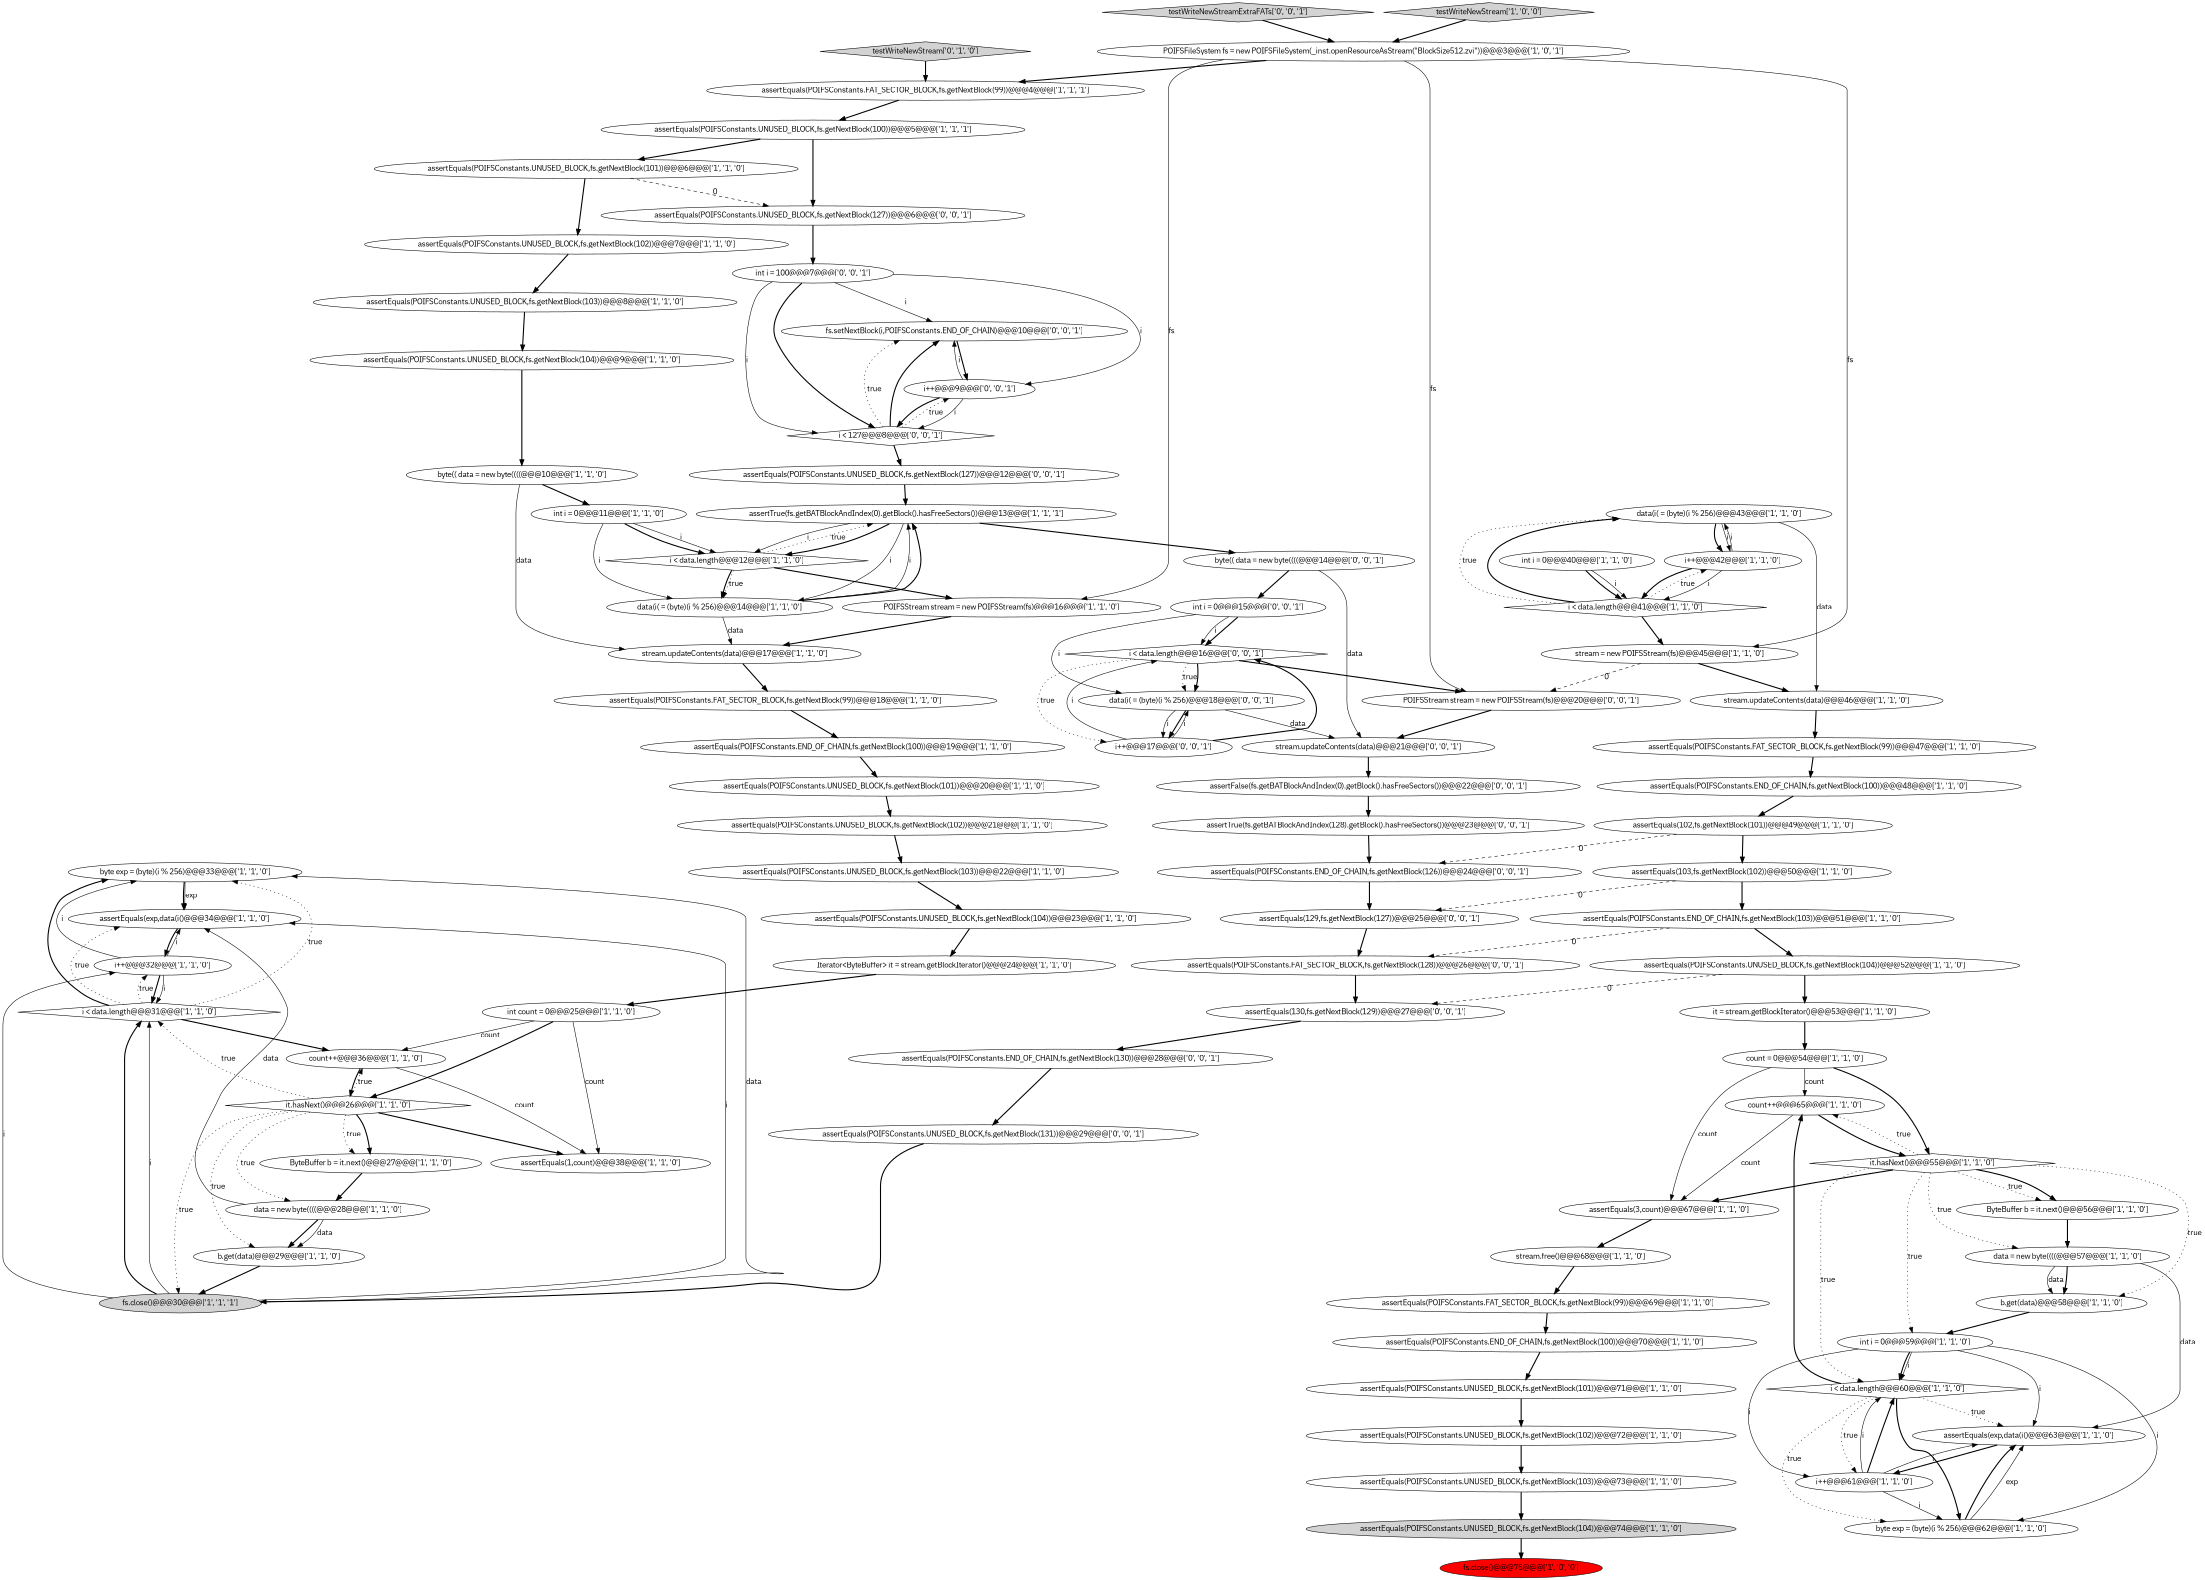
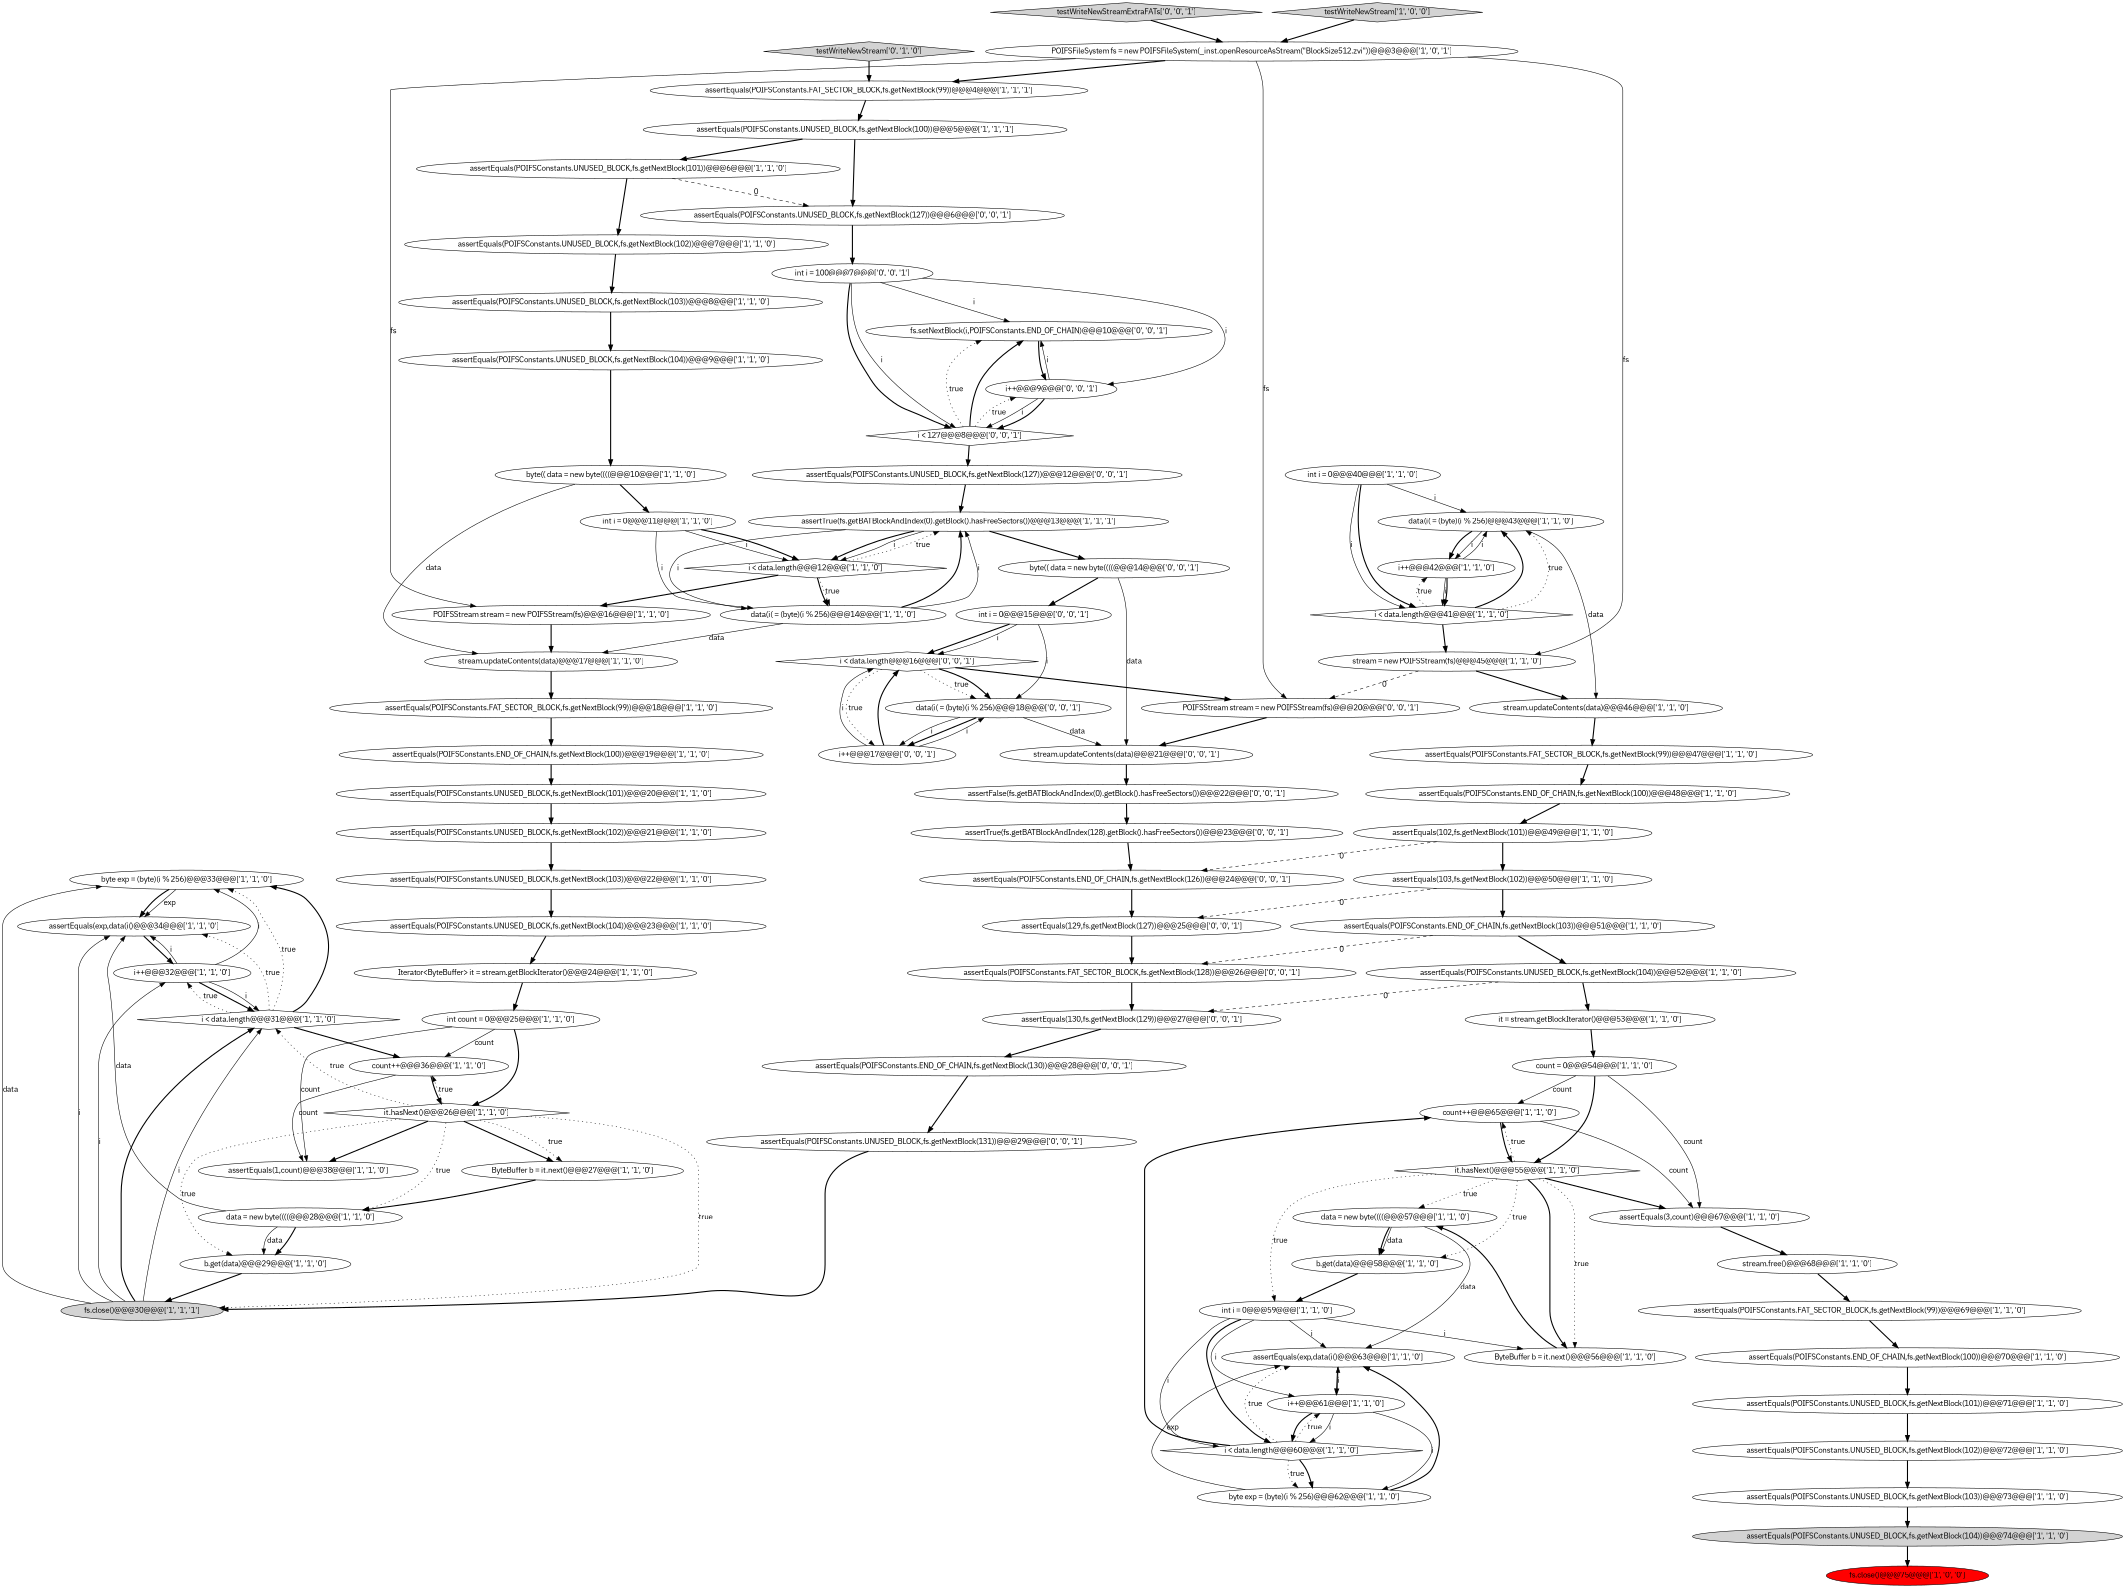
none -> (1424, 497)
(1821, 1270) -> none
(2149, 1425) -> (1421, 1333)
